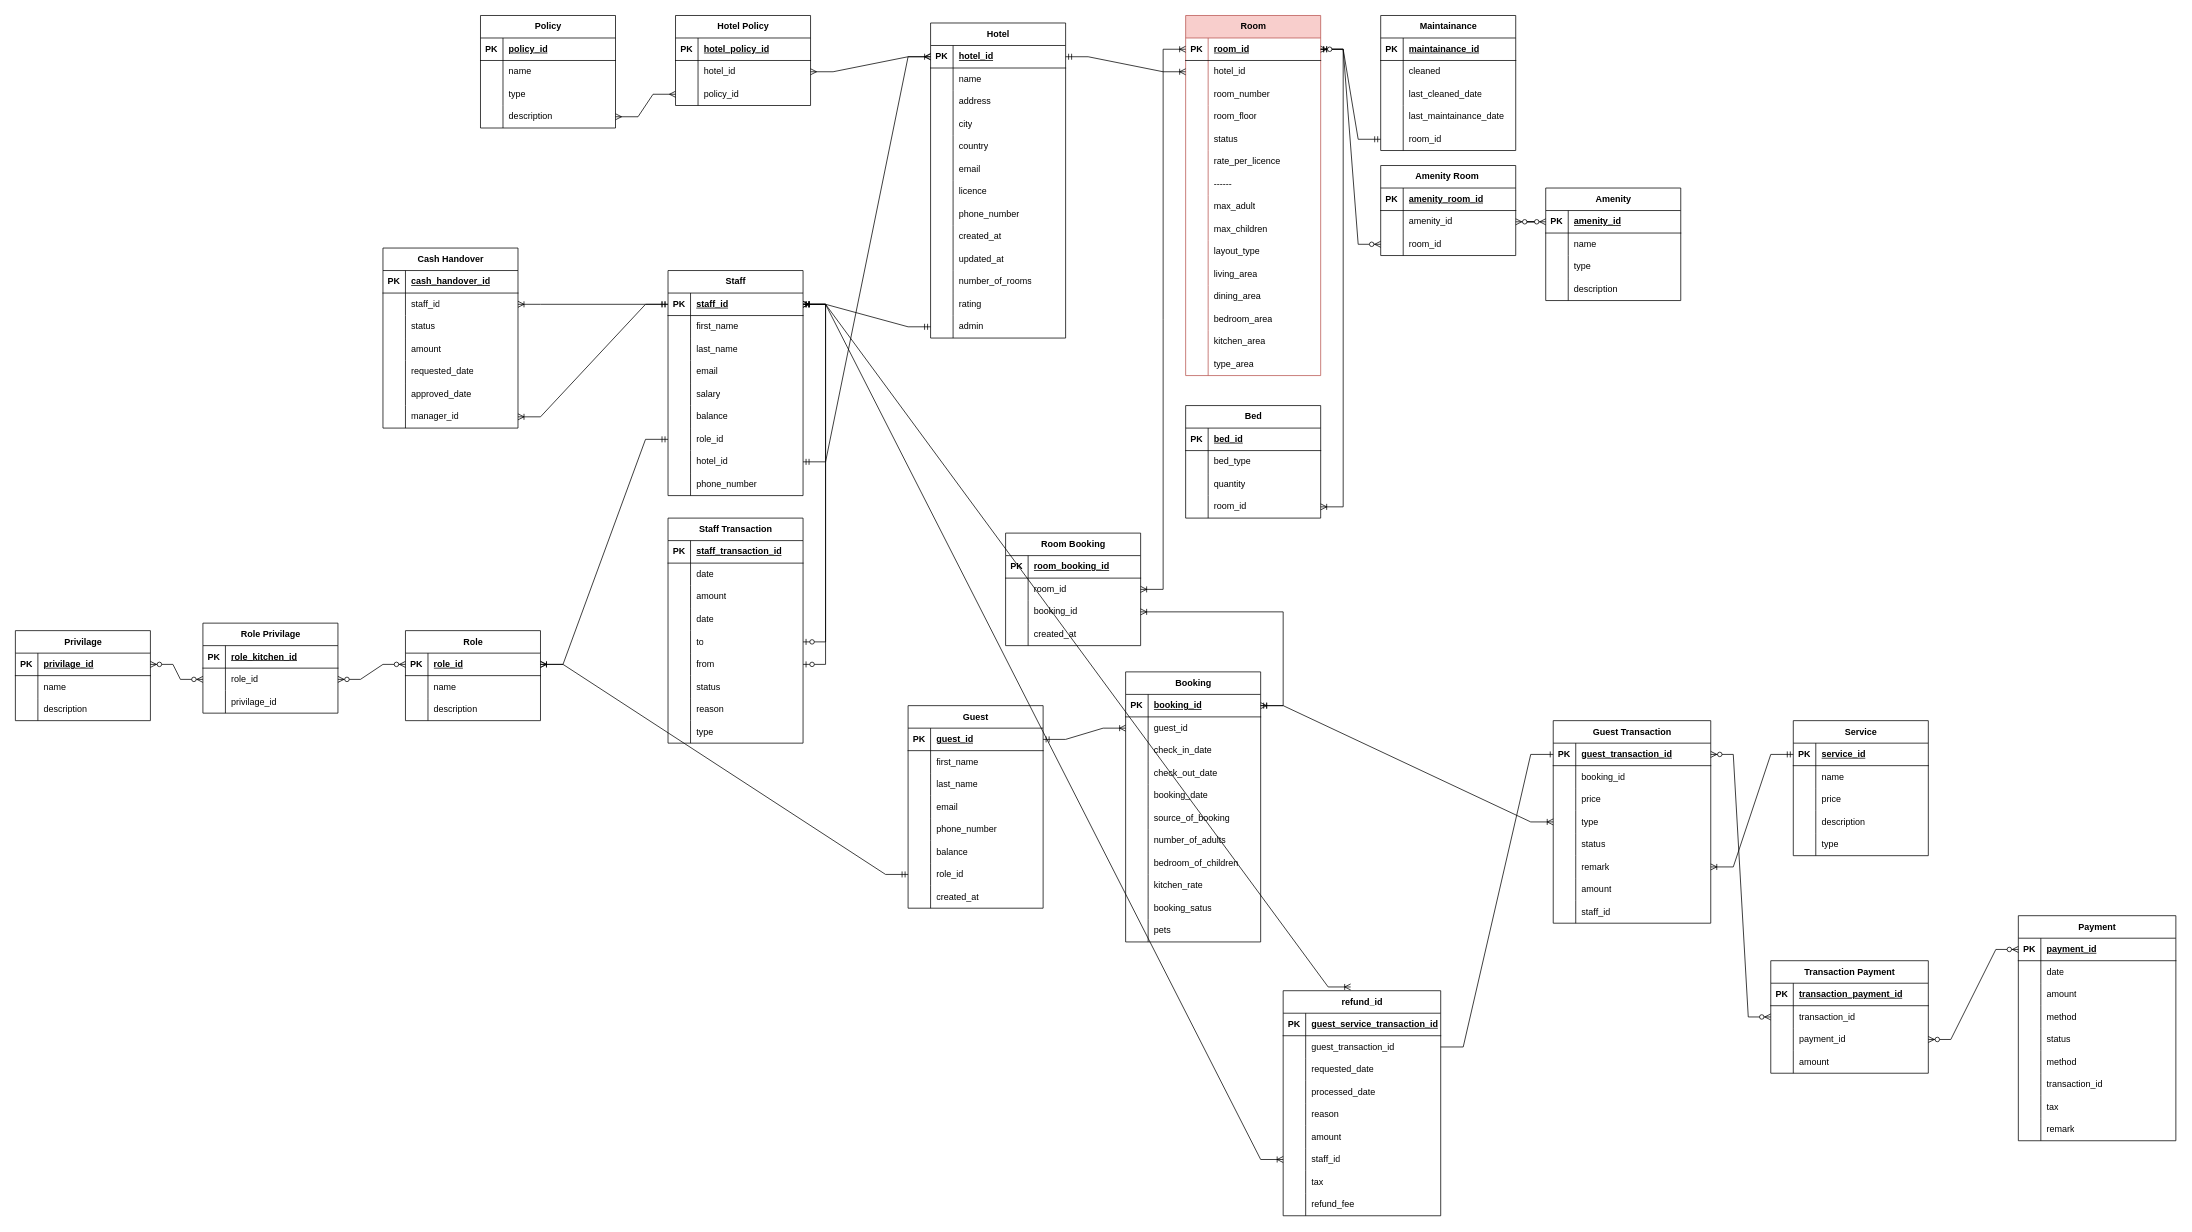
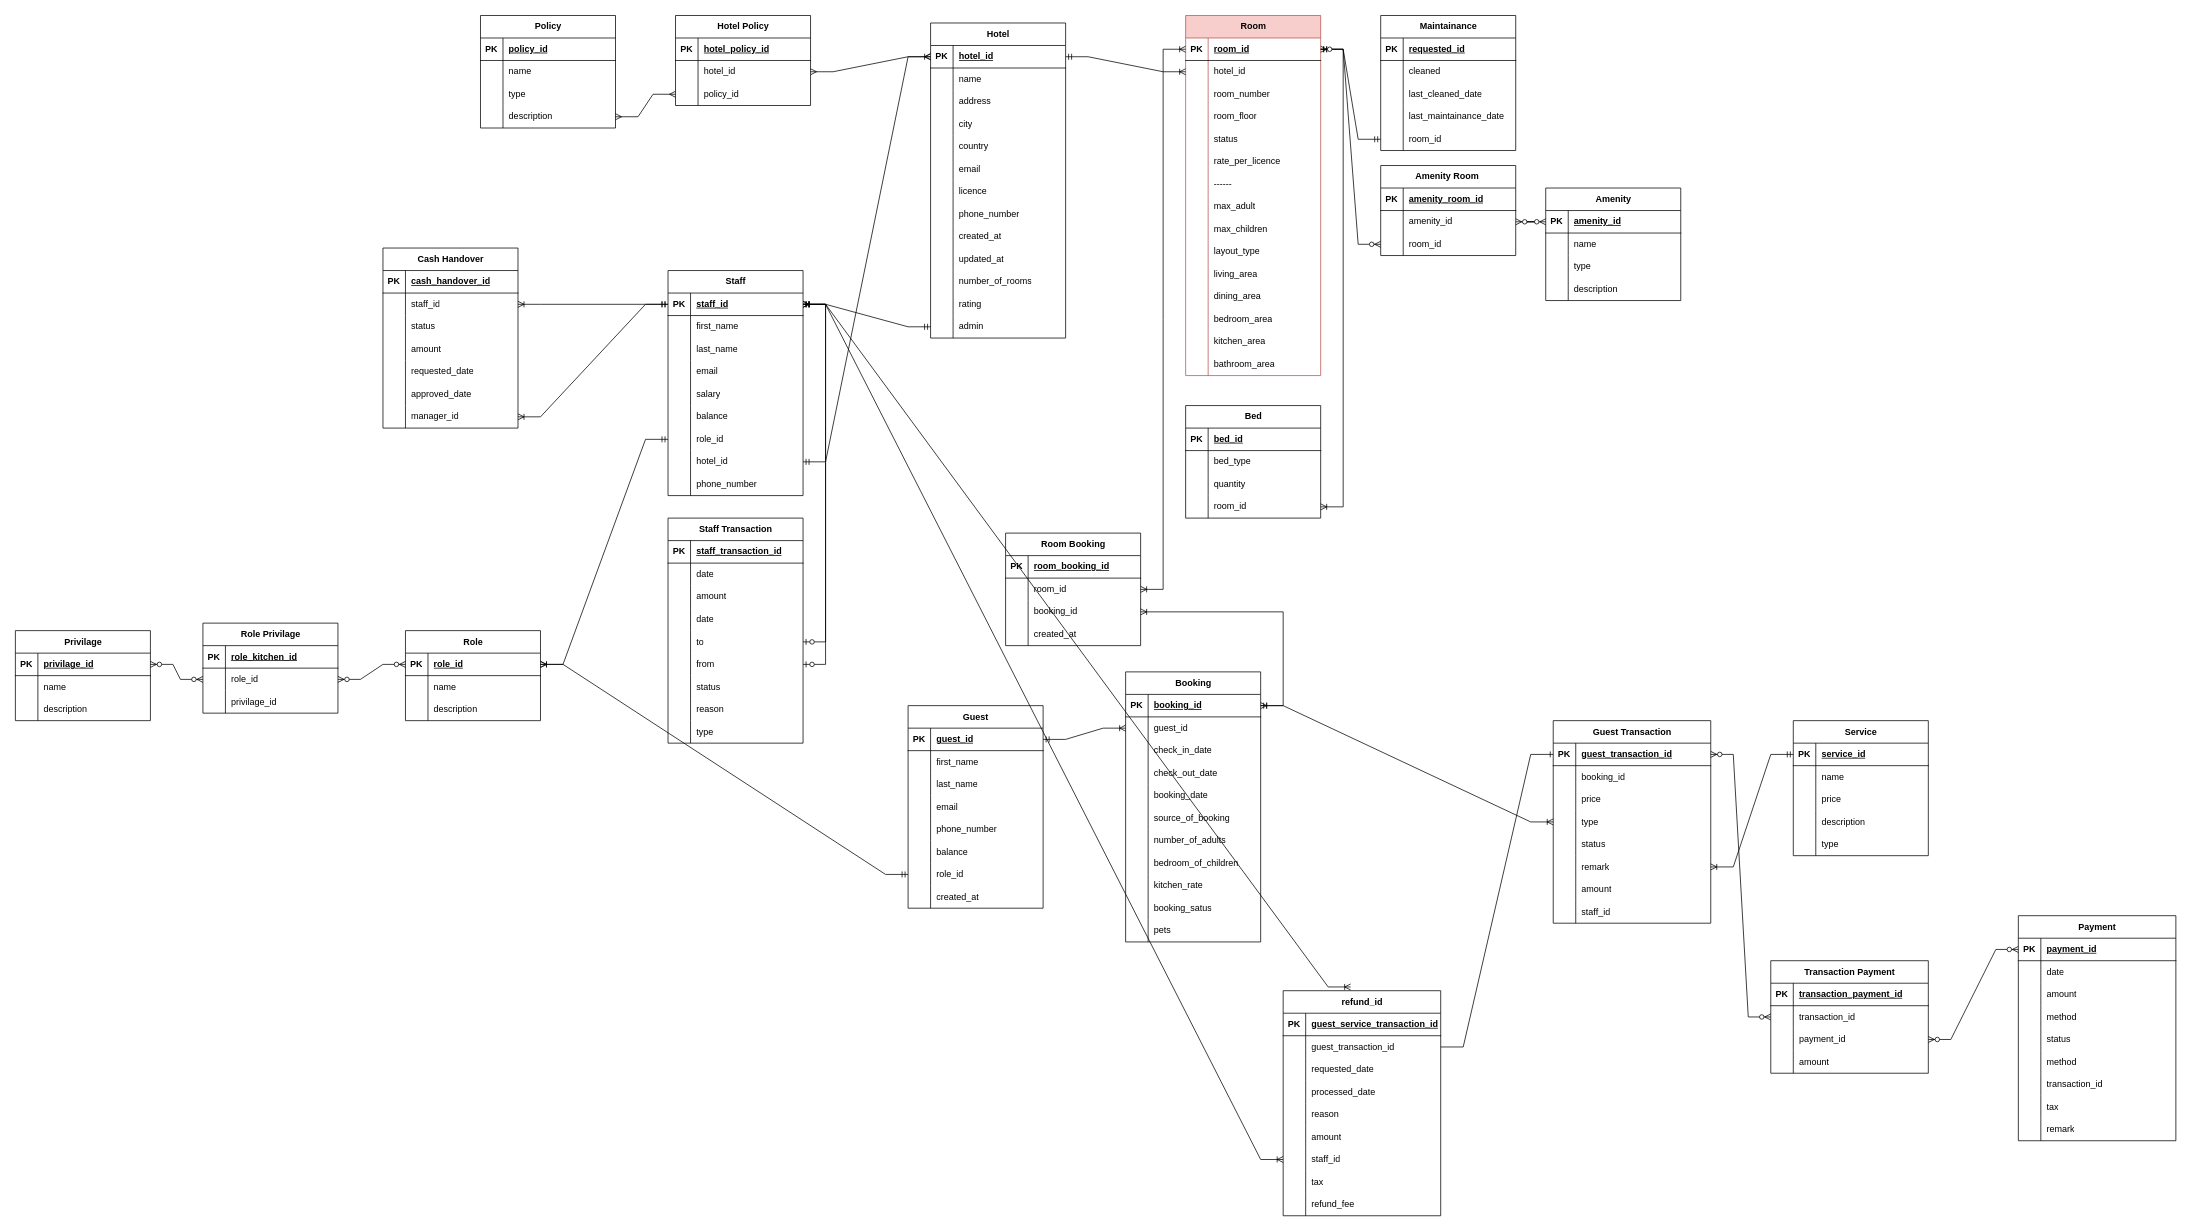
(1443, 49) -> (1438, 49)
(1237, 364) -> (1247, 364)
